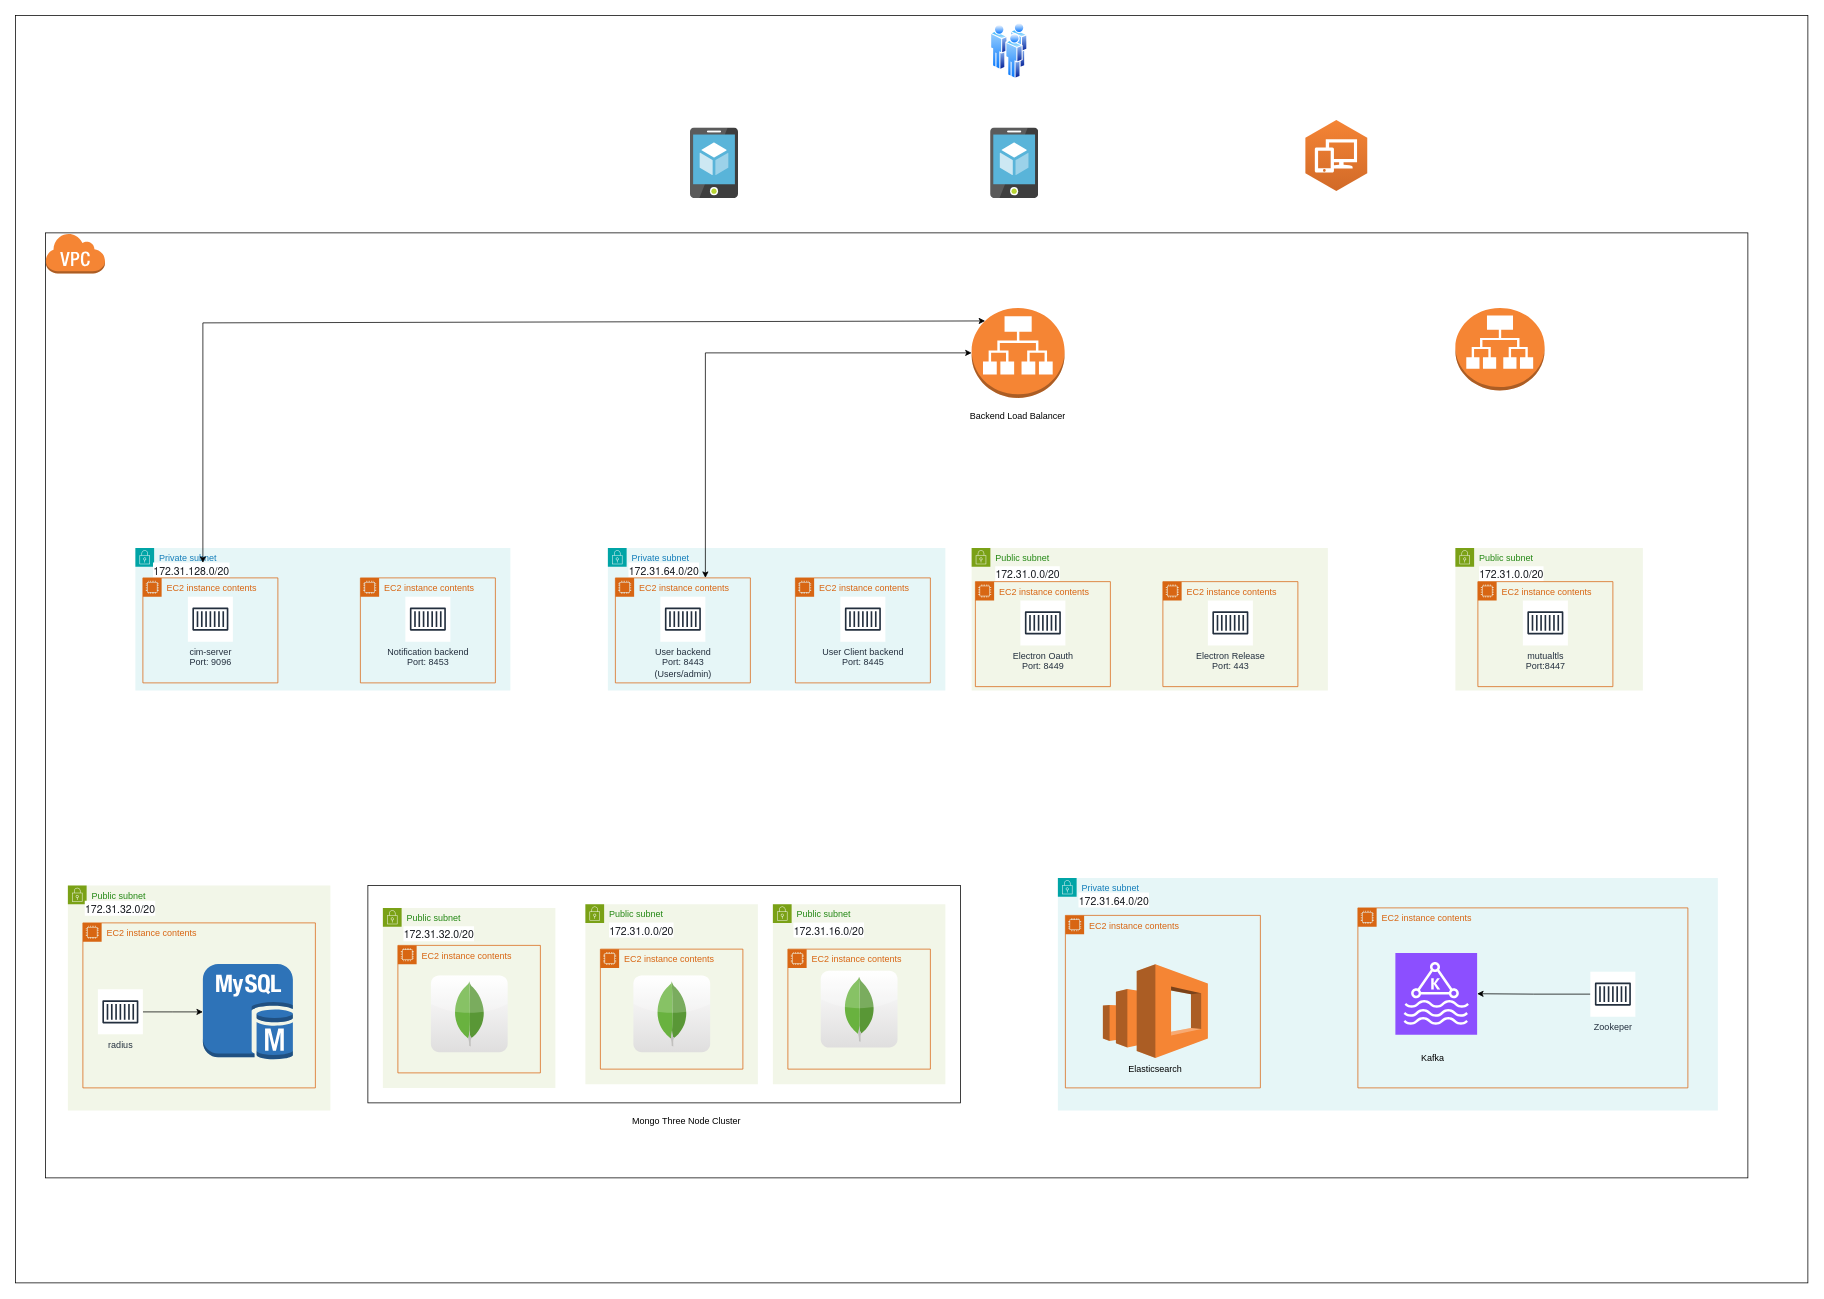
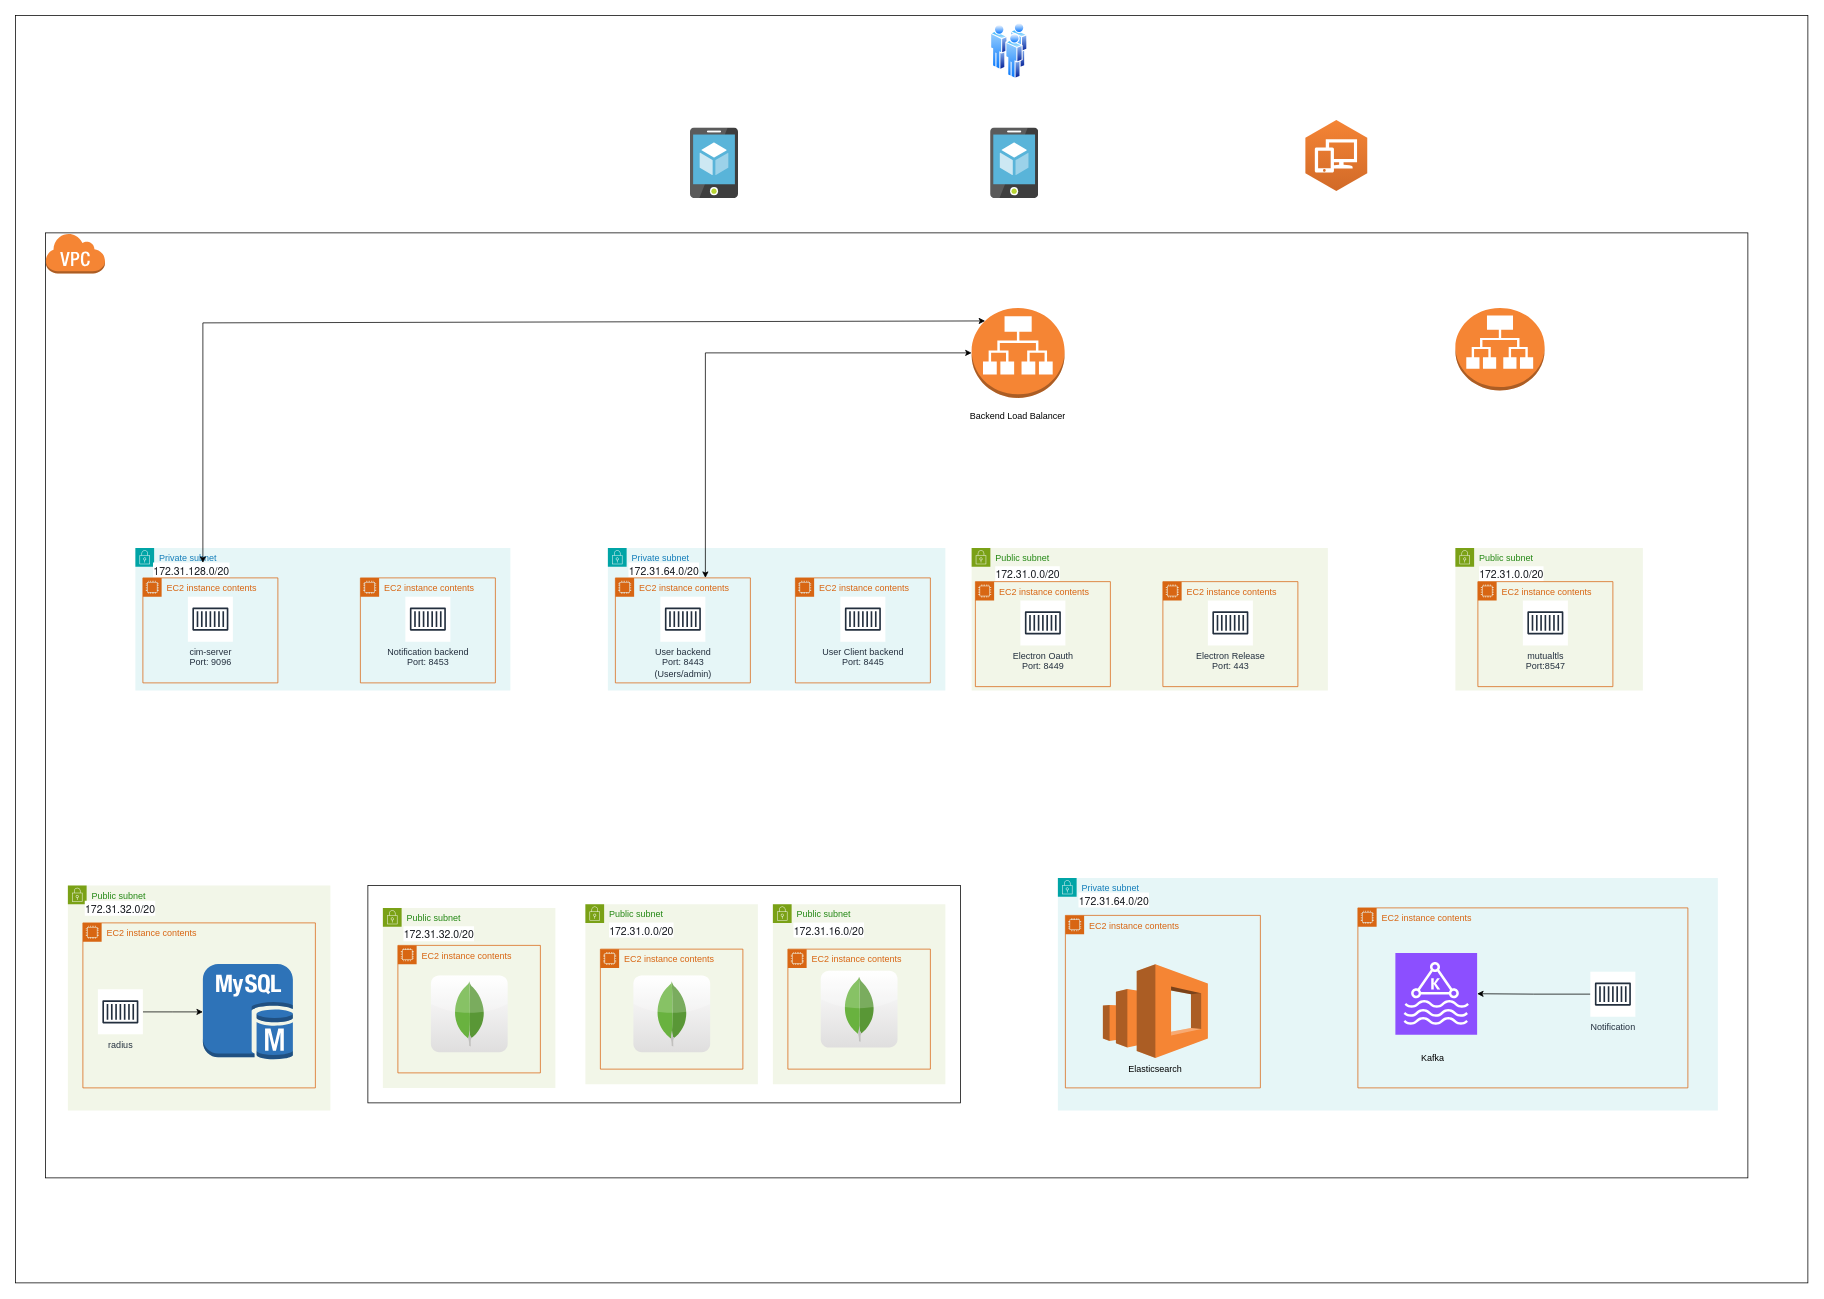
(1546, 661) -> (1546, 661)
(1613, 1027) -> (1613, 1027)
(687, 1122) -> none
